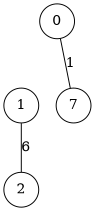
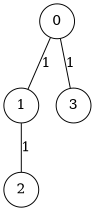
none -> (39, 63)
(74, 106) -> (74, 106)
(26, 148) -> (26, 148)
